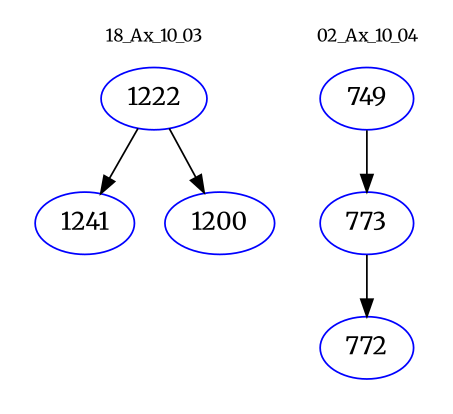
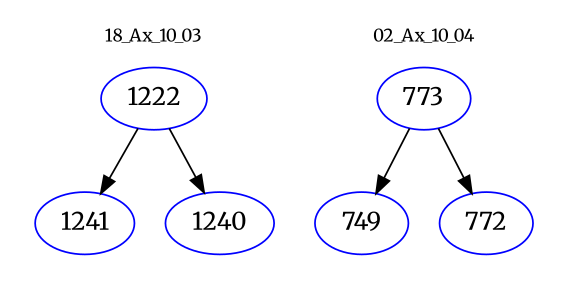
(367, 152) -> (397, 153)
(220, 223) -> (220, 223)
